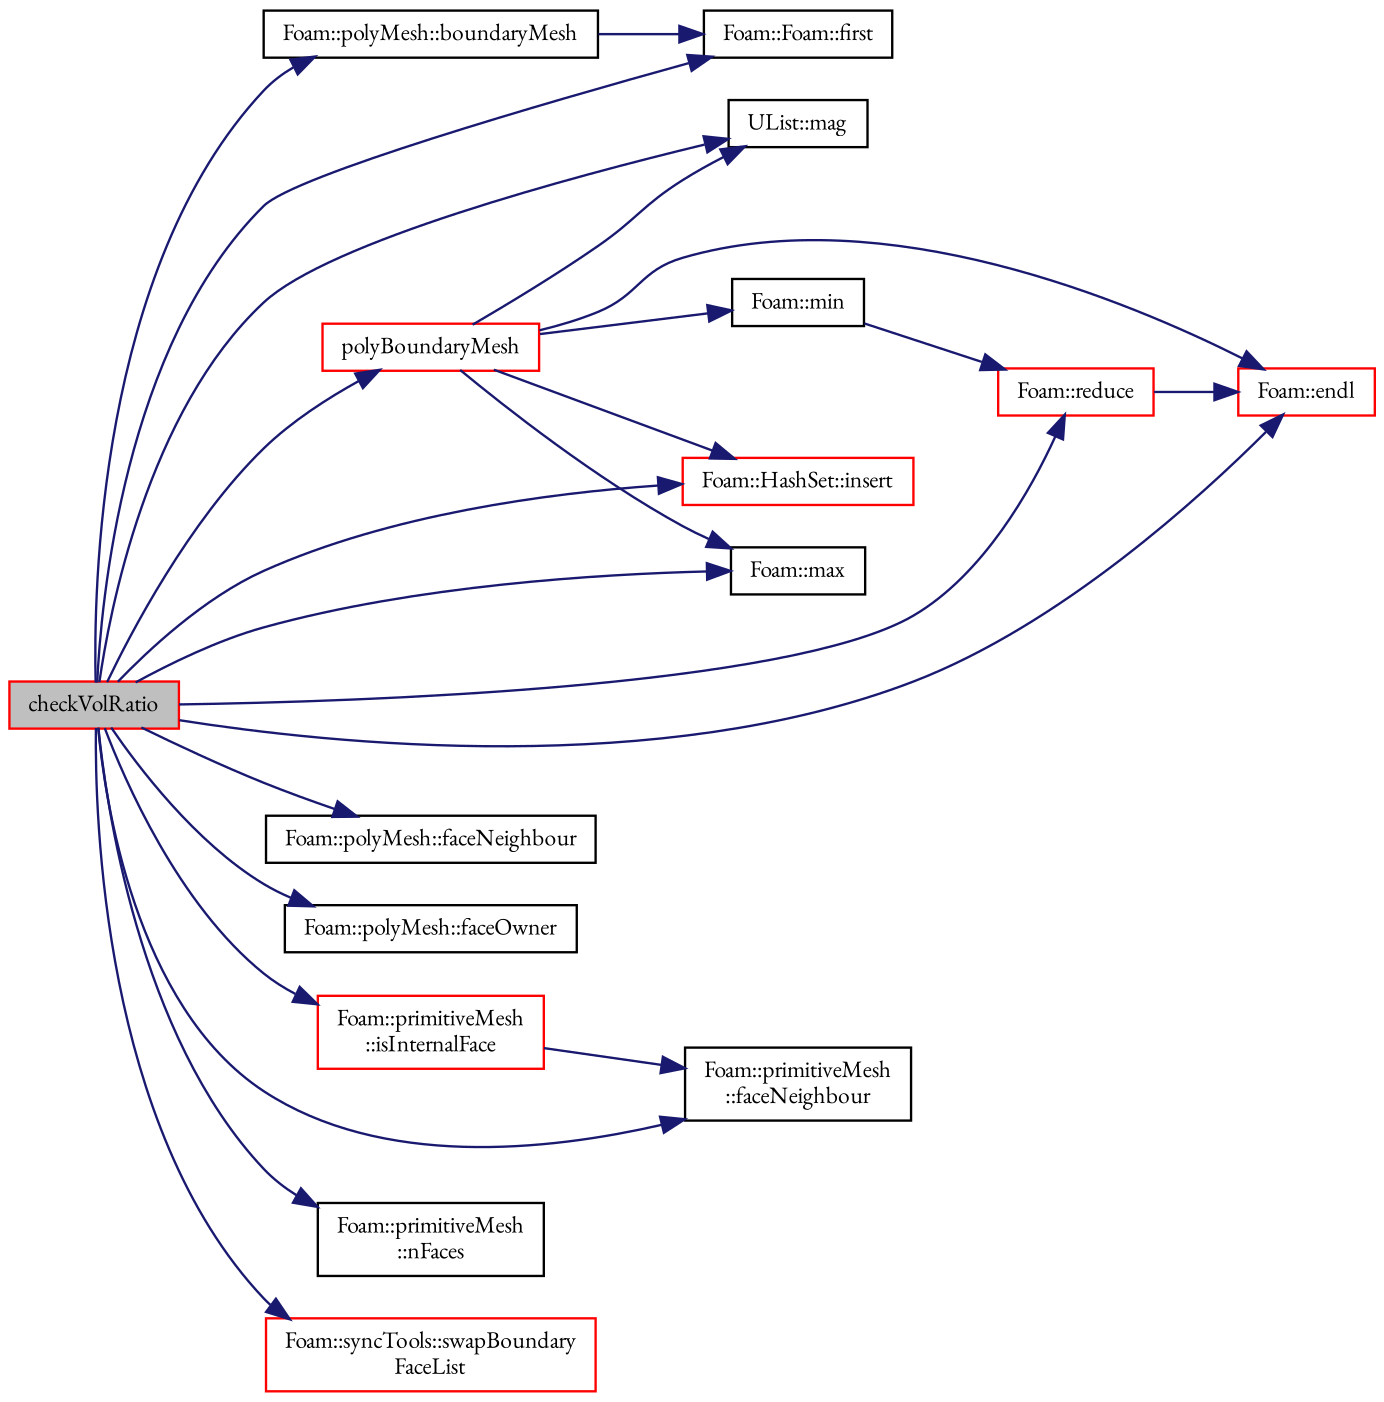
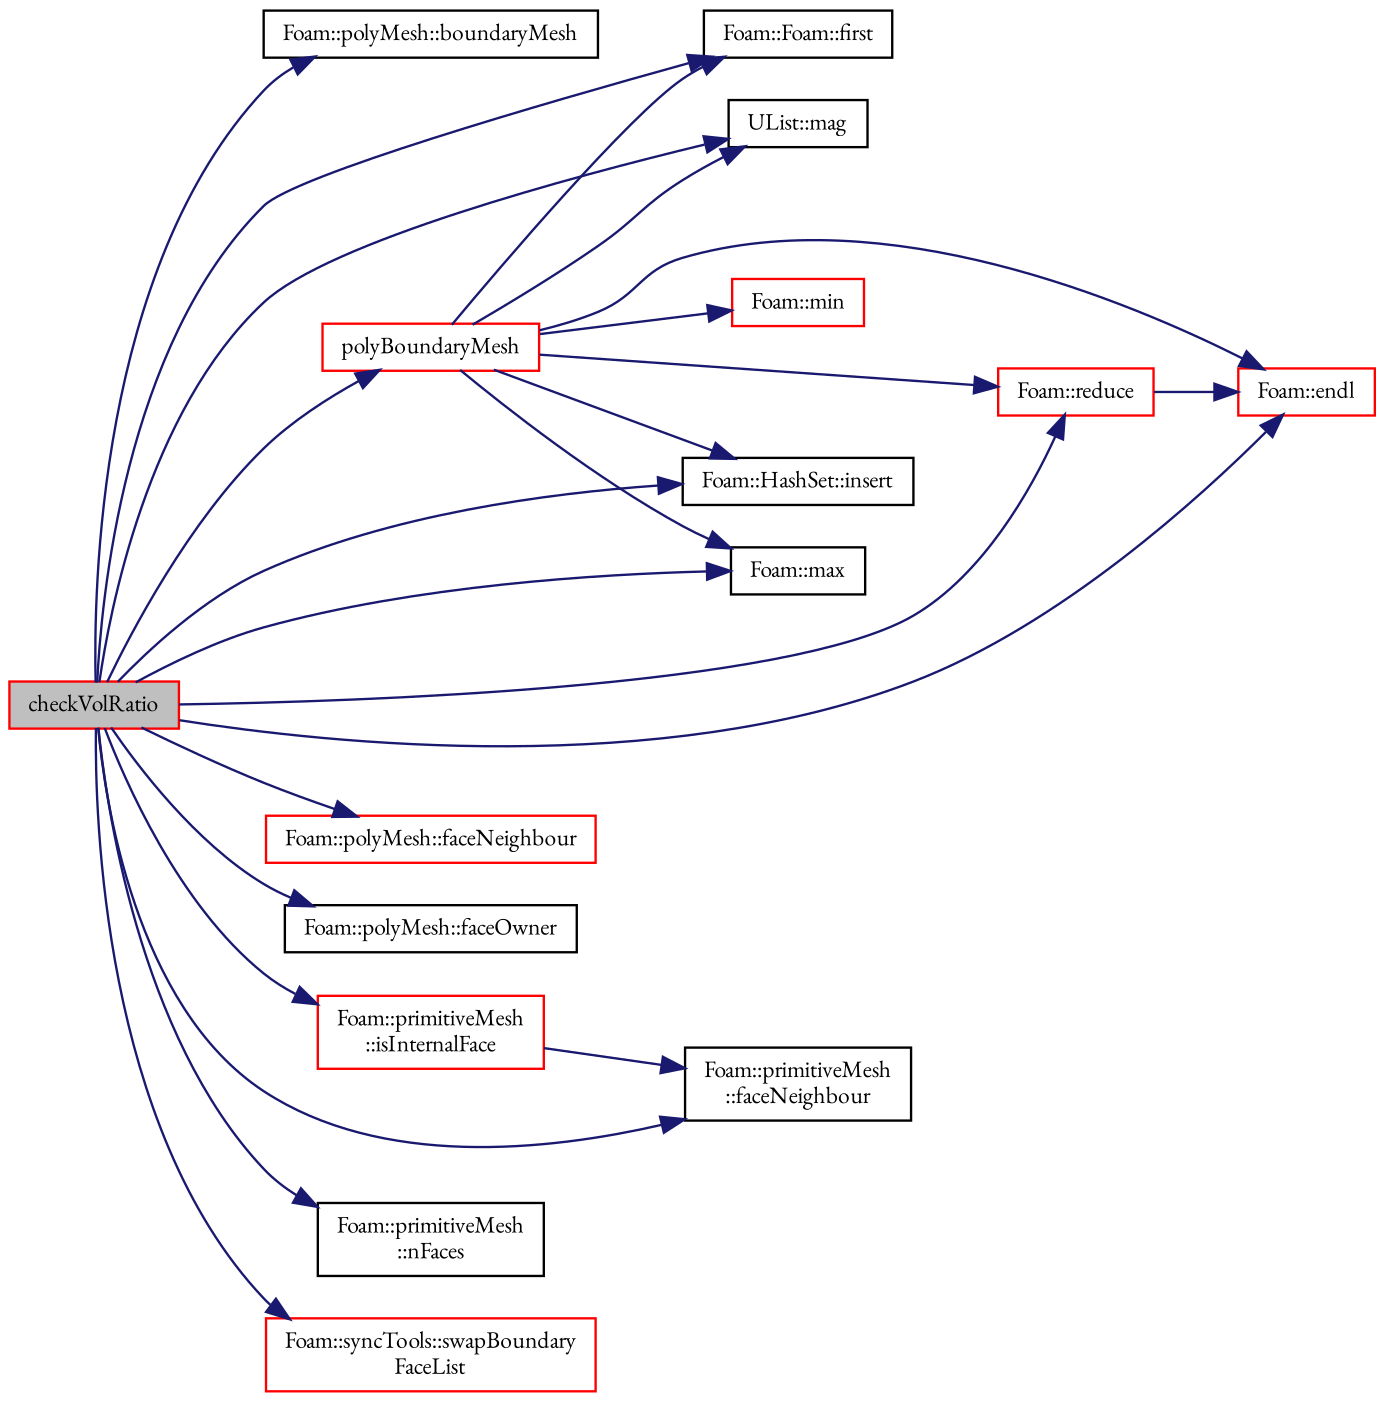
(639, 34) -> (558, 202)
(798, 303) -> (798, 303)
(923, 343) -> (757, 370)
(798, 481) -> (798, 481)
(431, 839) -> (431, 839)
